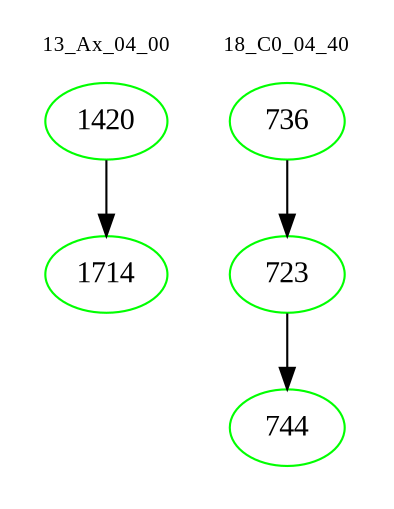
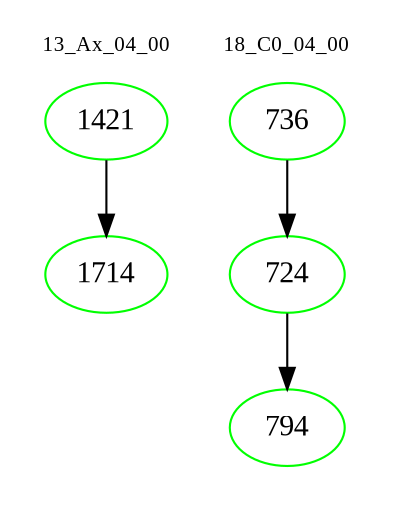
(287, 46) -> (287, 46)
(106, 121) -> (106, 121)
(287, 274) -> (287, 274)
(287, 428) -> (287, 428)
